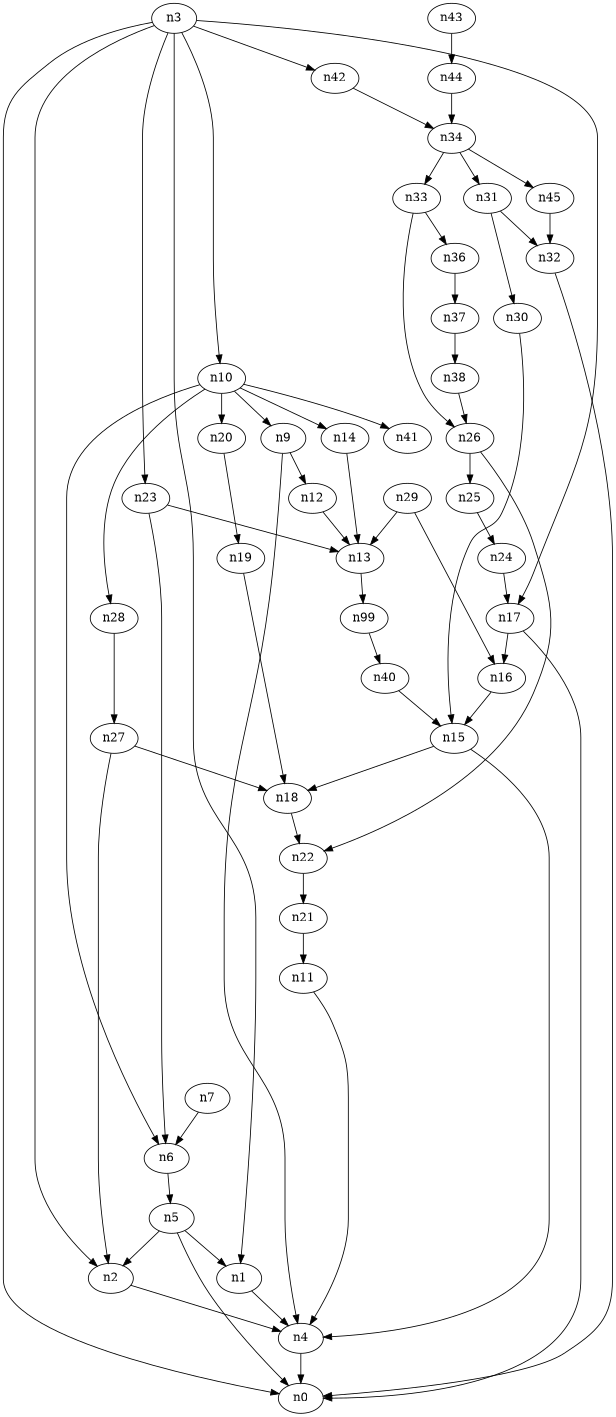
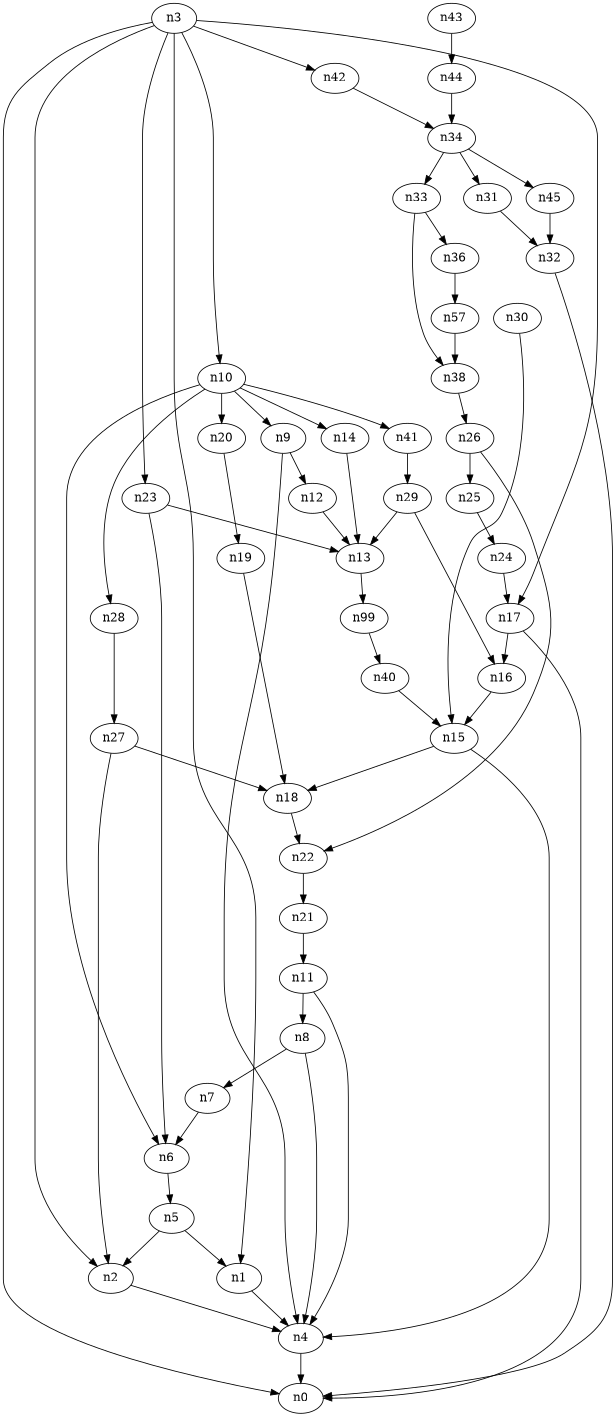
(501, 254) -> none
(455, 318) -> (455, 318)
(404, 323) -> (414, 288)
none -> (408, 464)
none -> (302, 1038)
(217, 1304) -> none
